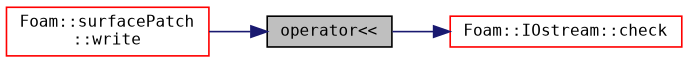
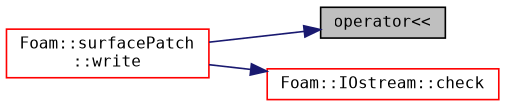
(413, 32) -> (230, 67)
